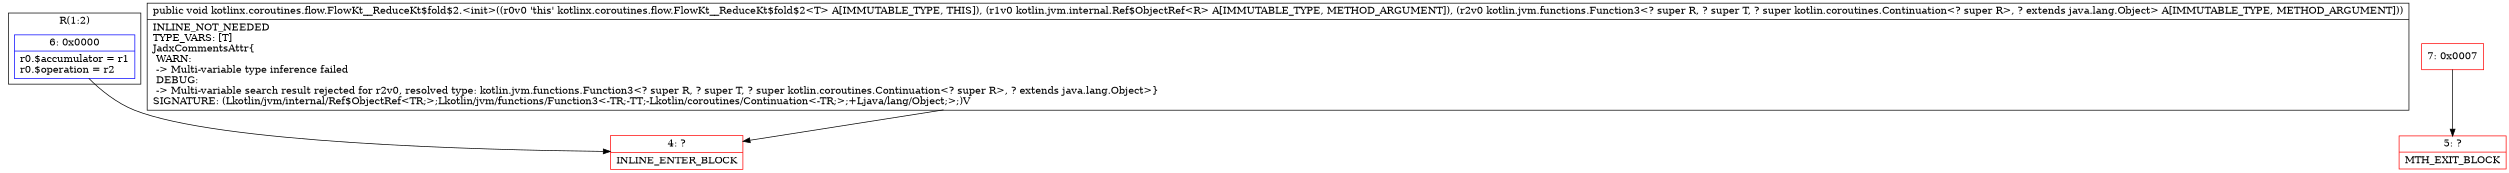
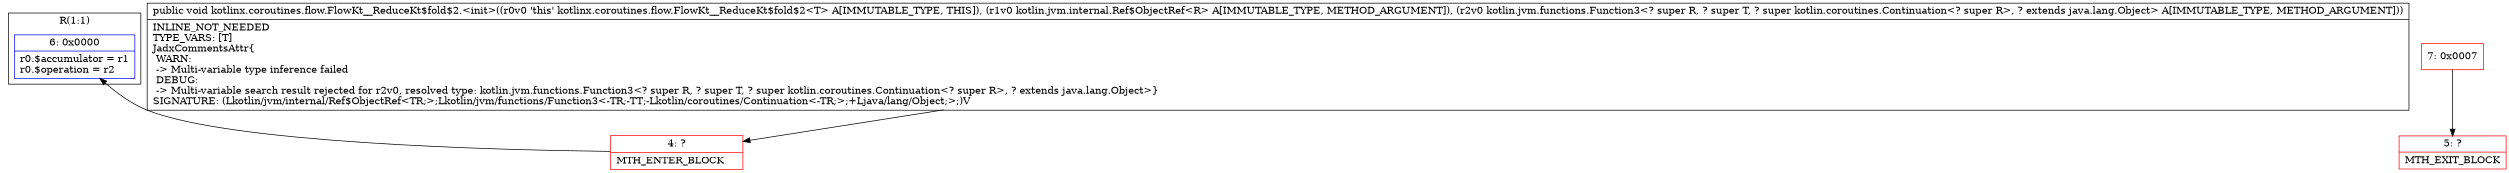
(75, 21) -> (75, 21)
(339, 142) -> (352, 142)
(677, 161) -> (670, 161)
